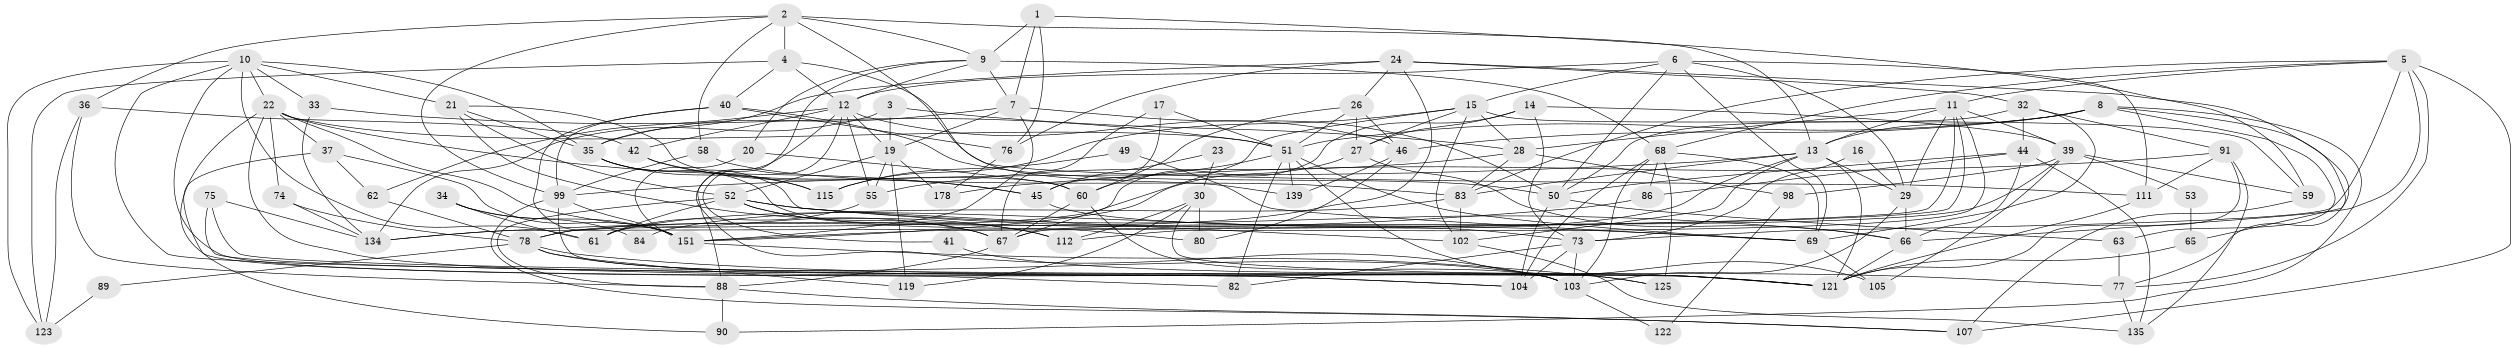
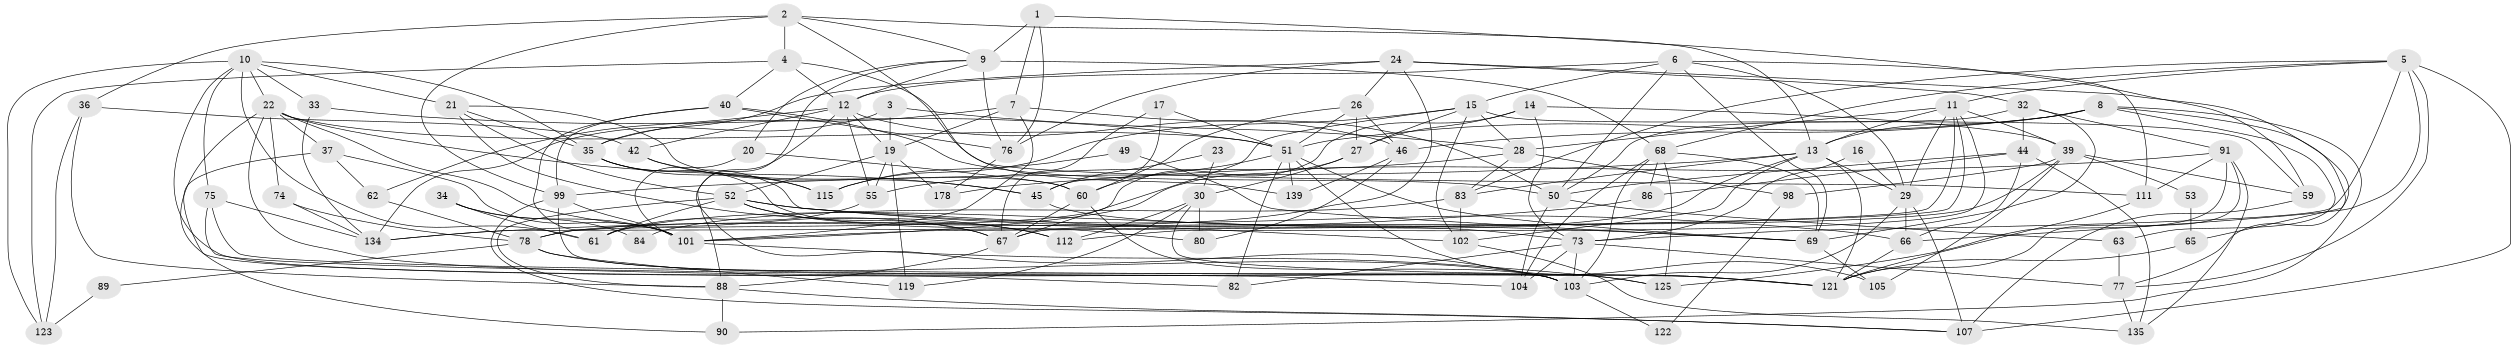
(998, 83) -> (987, 106)
(703, 151) -> none
(1521, 205) -> (1254, 184)
(686, 242) -> (686, 242)
(949, 242) -> none
none -> (1940, 256)
none -> (1900, 258)
(696, 271) -> (205, 123)
(1321, 274) -> (1836, 264)
